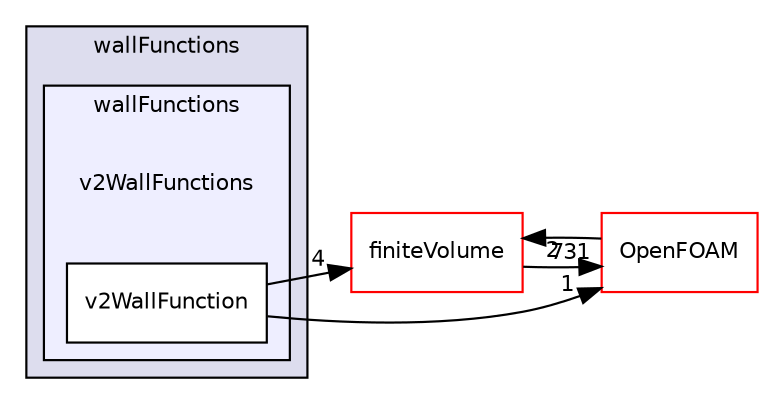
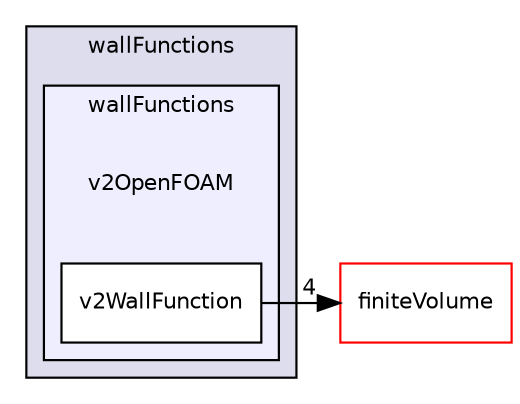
(167, 184) -> (161, 184)
(680, 253) -> none
